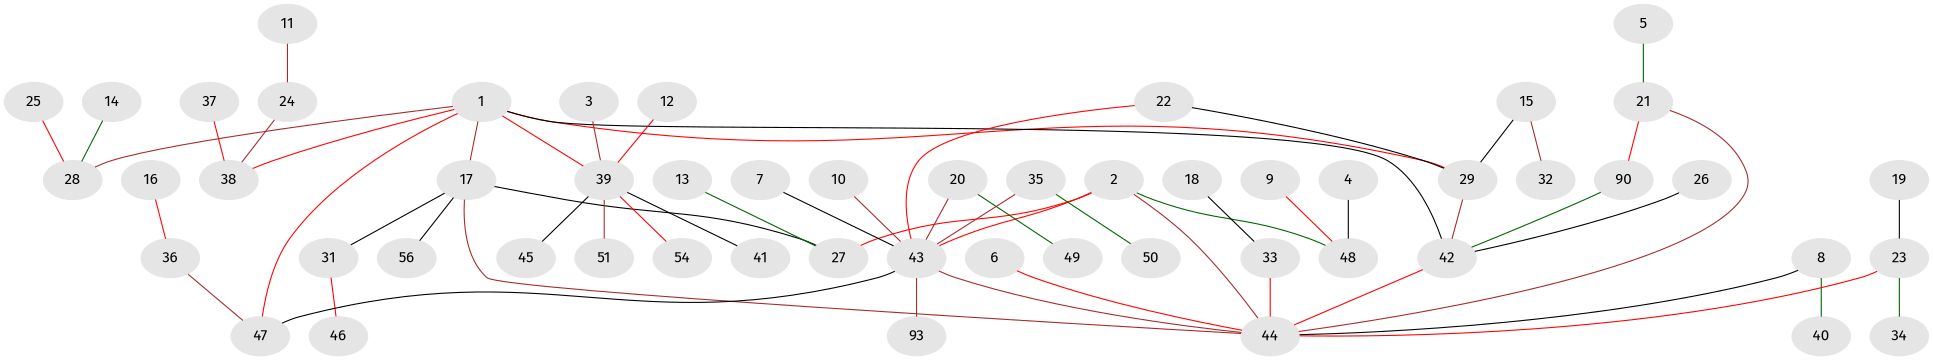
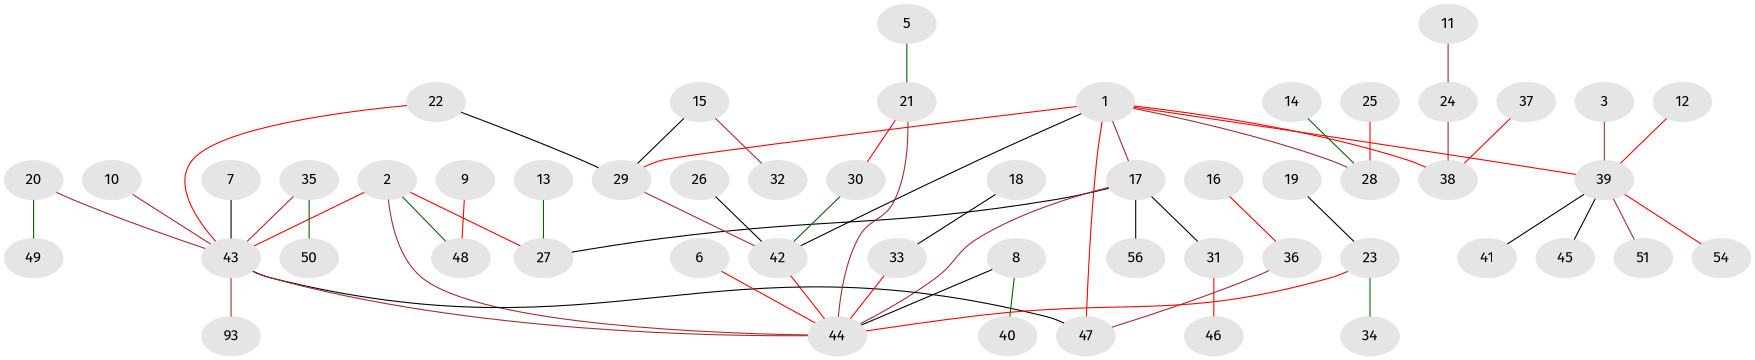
(1348, 180) -> none
(1624, 180) -> (856, 180)
